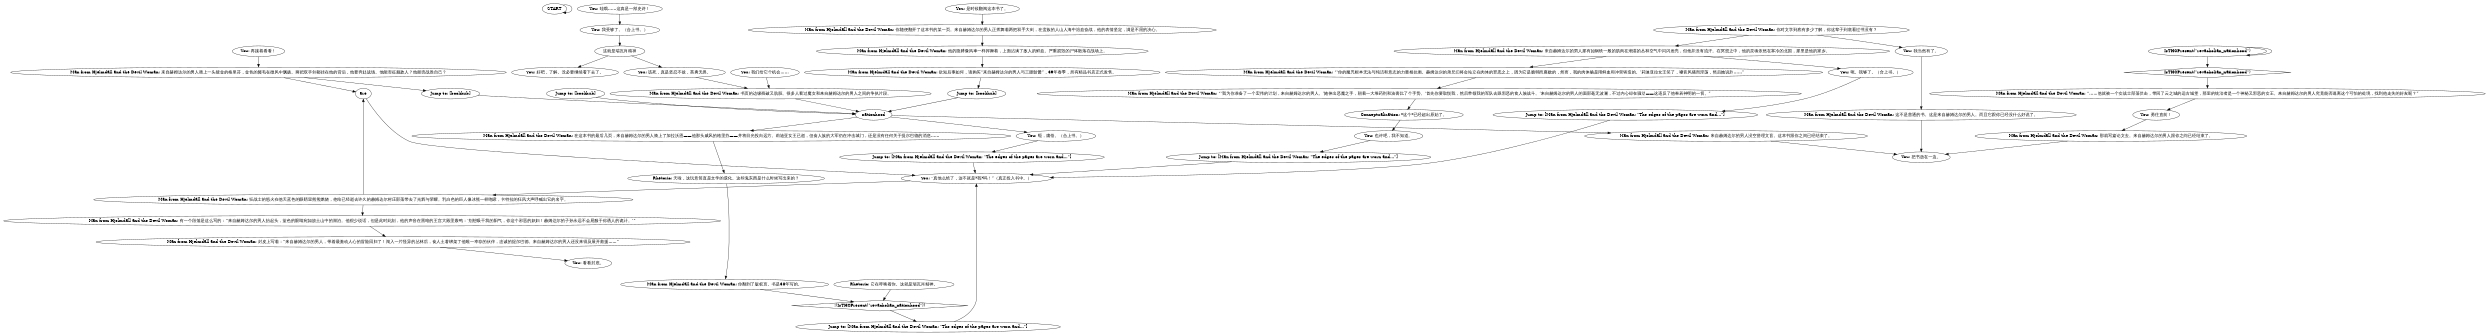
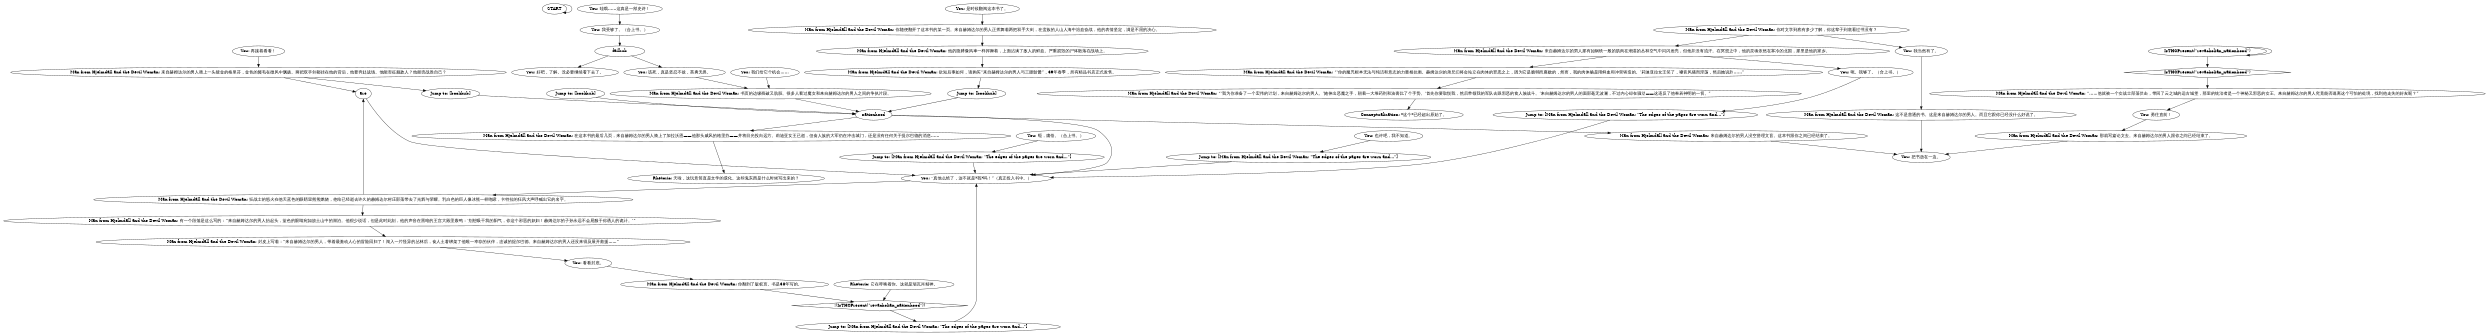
(620, 51) -> (620, 51)
(957, 124) -> (1051, 122)
(1397, 124) -> none
(729, 230) -> (649, 273)
